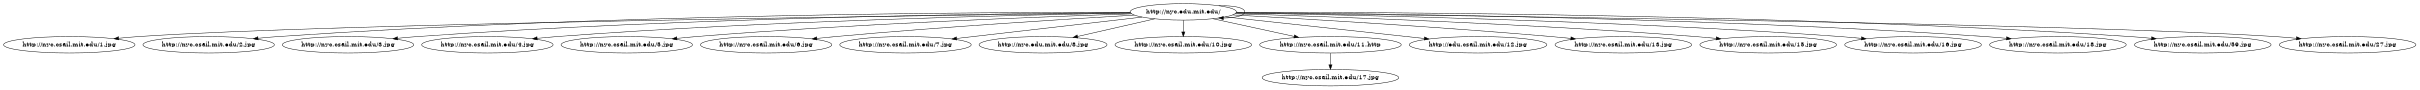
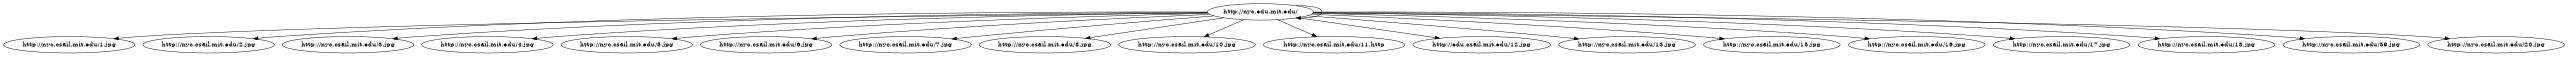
(1043, 45) -> (1045, 45)
(2348, 45) -> (2496, 45)
(1330, 59) -> (1662, 20)
